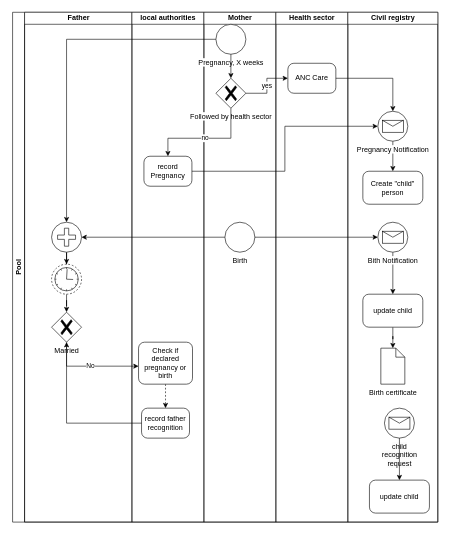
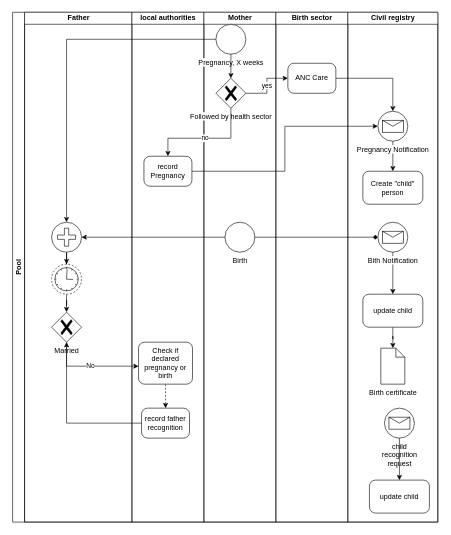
(312, 18) -> (312, 18)
(372, 237) -> (372, 237)
